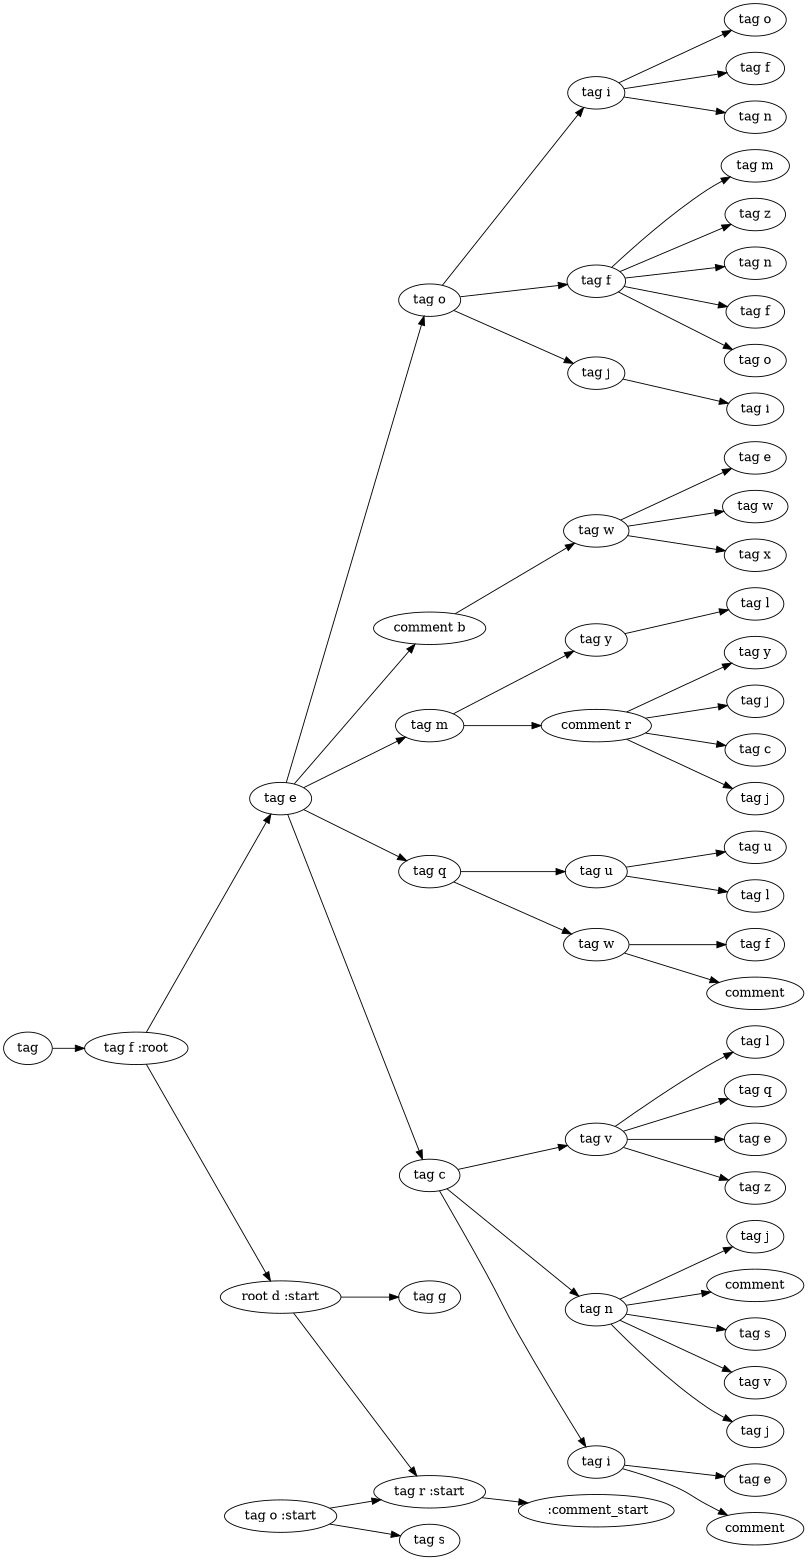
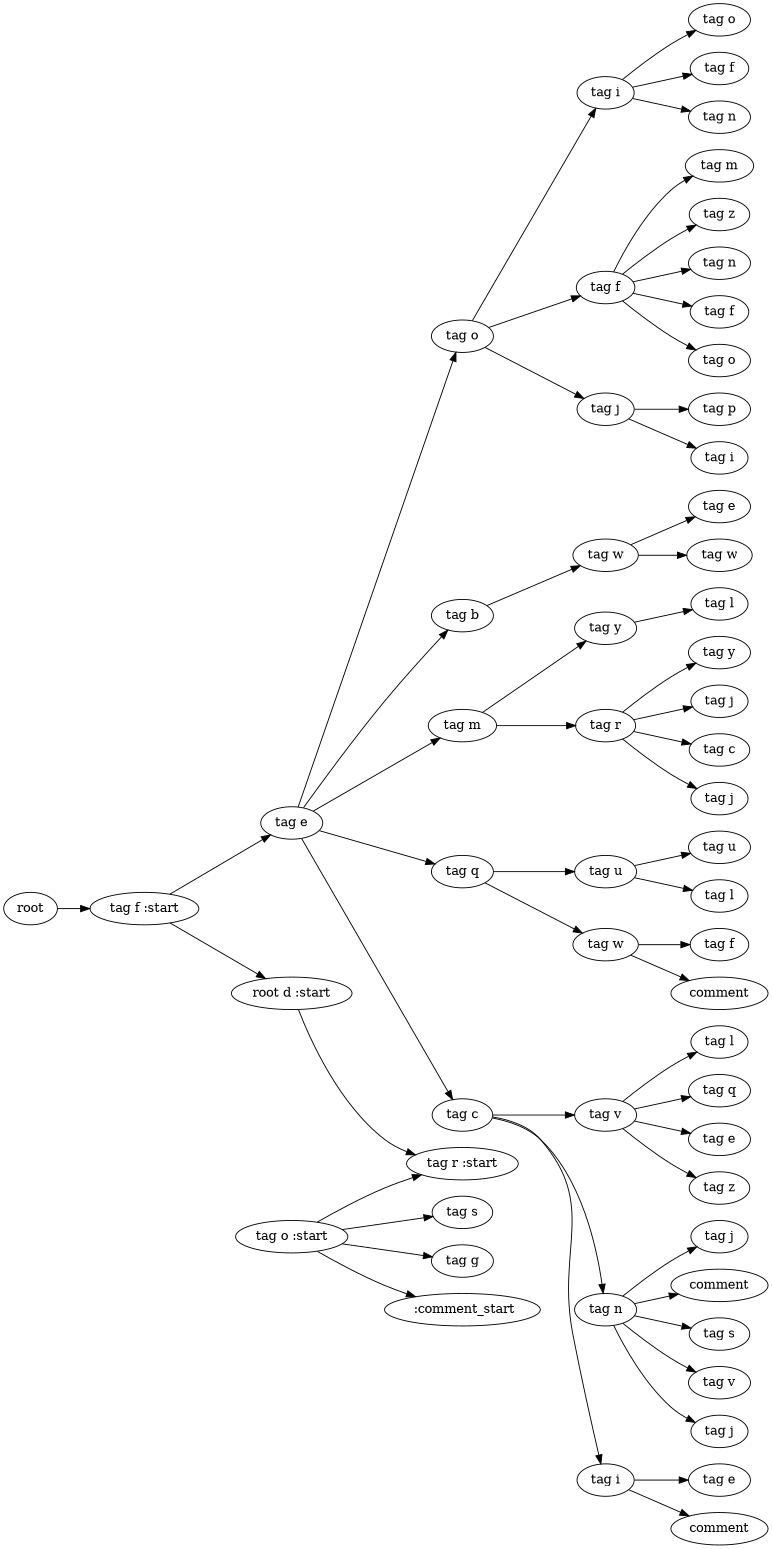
none -> (719, 409)
(755, 555) -> none
(430, 628) -> (462, 616)
(596, 726) -> (606, 726)
(28, 1048) -> (31, 909)
(136, 1048) -> (144, 909)
(365, 1297) -> (383, 1250)
(500, 1500) -> (361, 1275)
